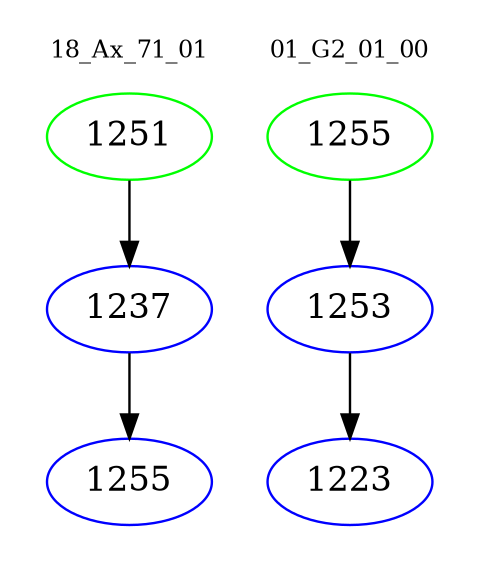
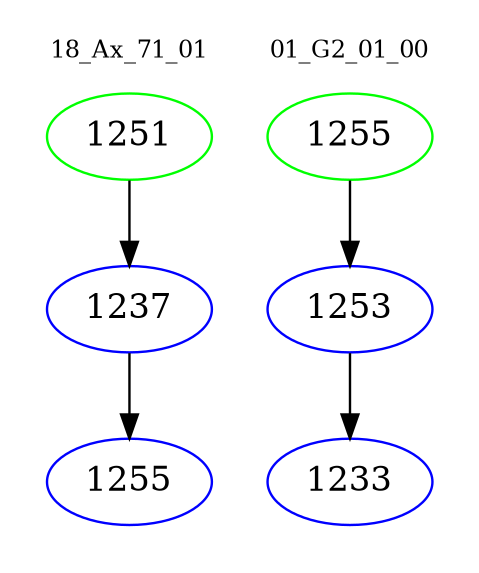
(350, 482) -> (350, 482)
